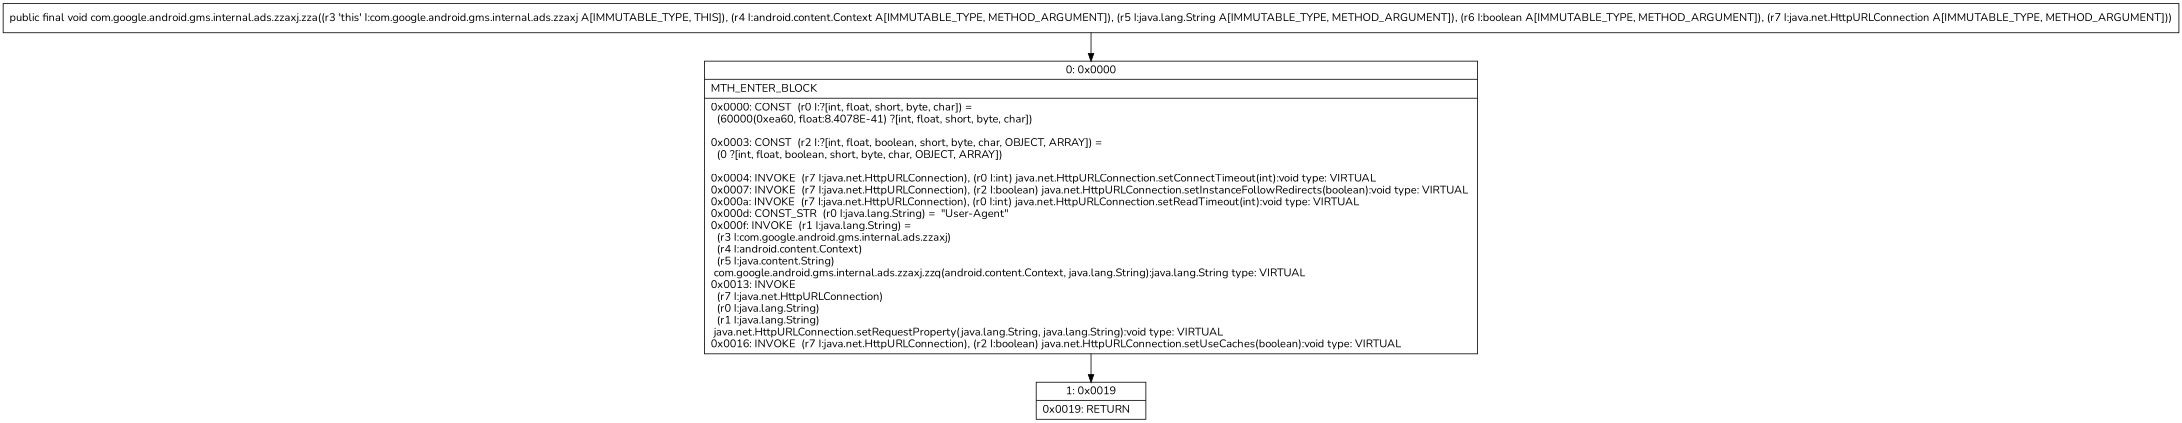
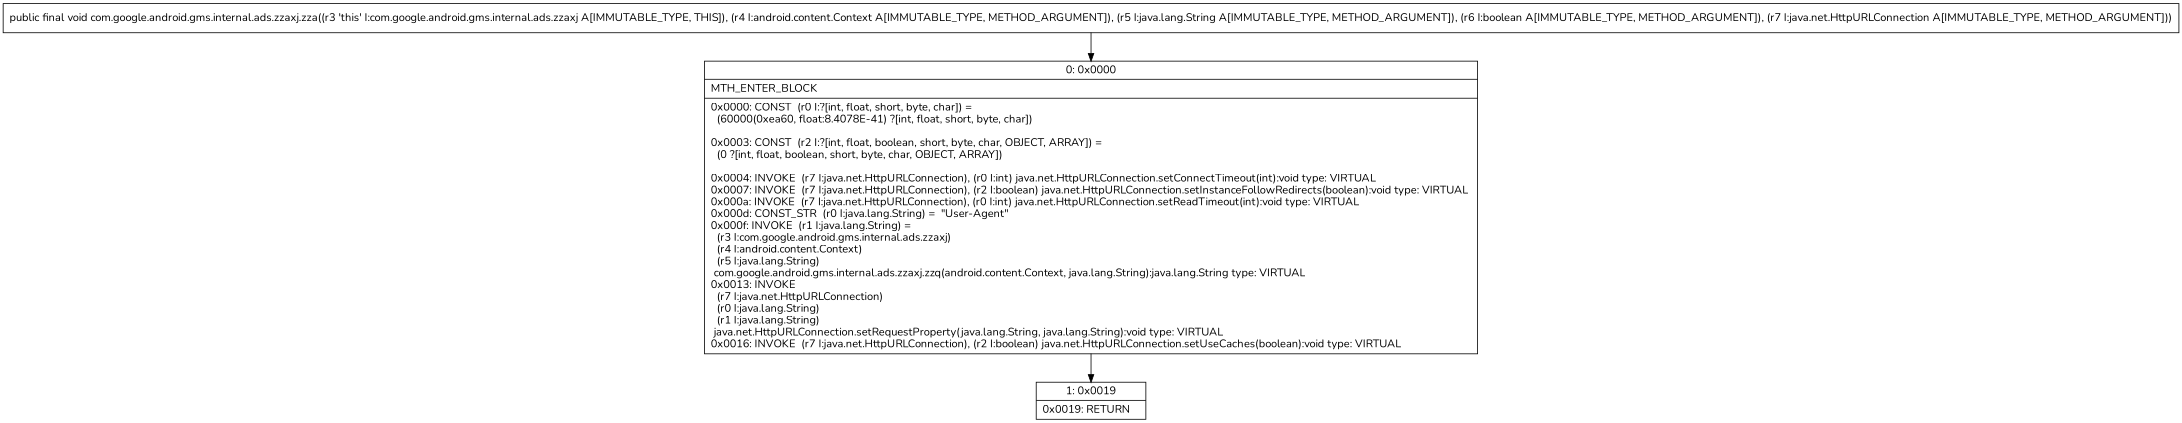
(773, 261) -> (766, 261)
